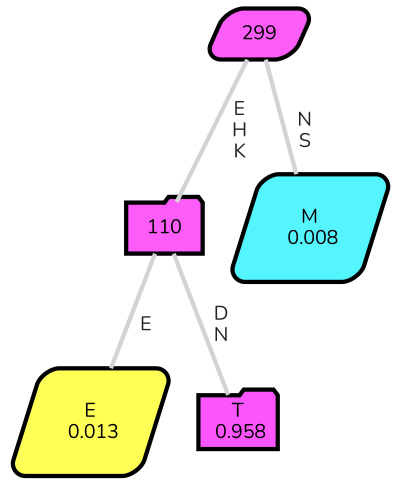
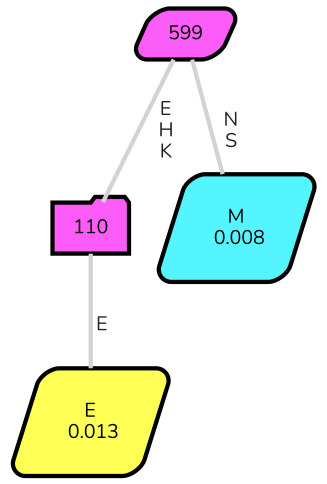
(259, 34) -> (186, 34)
(238, 422) -> none
